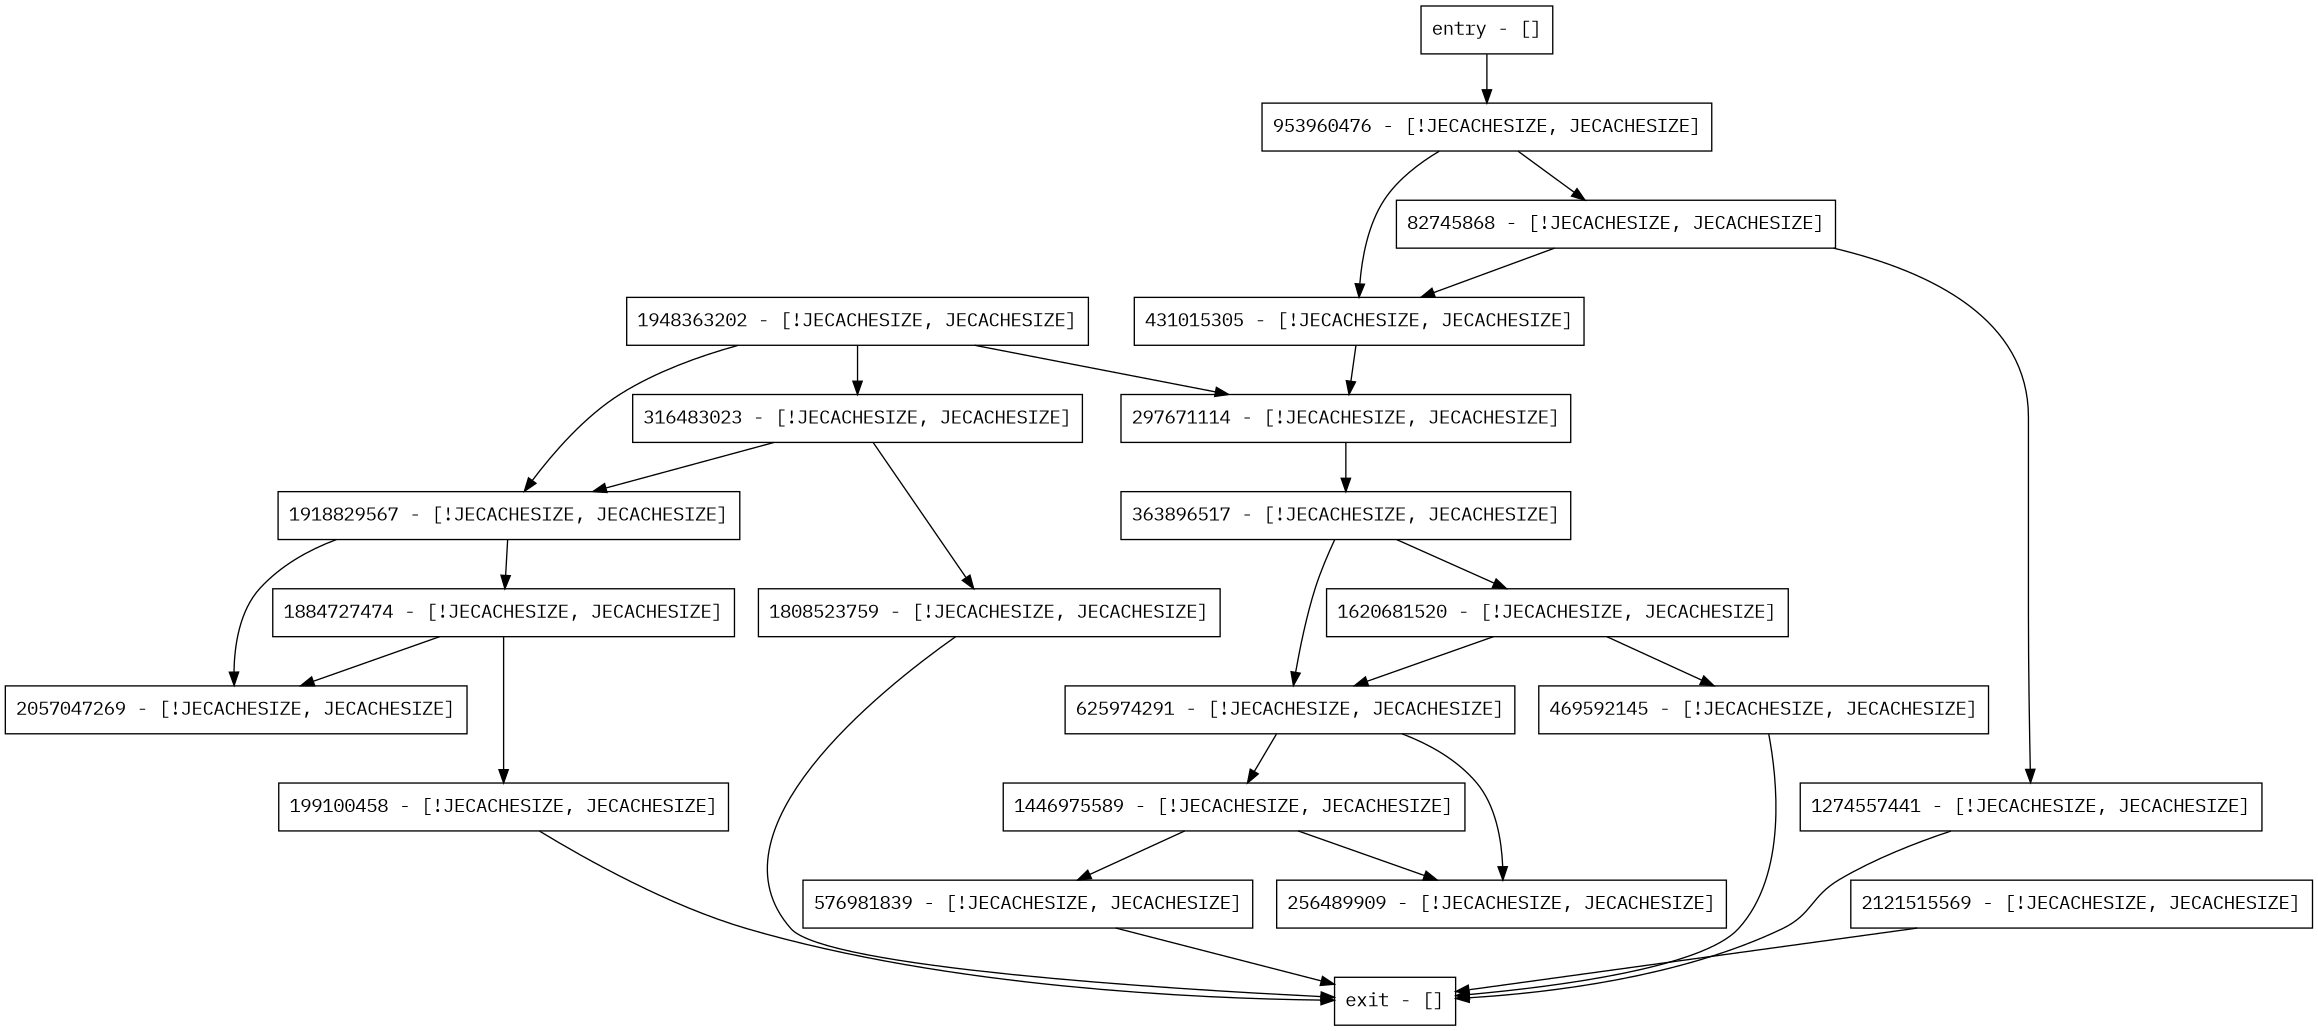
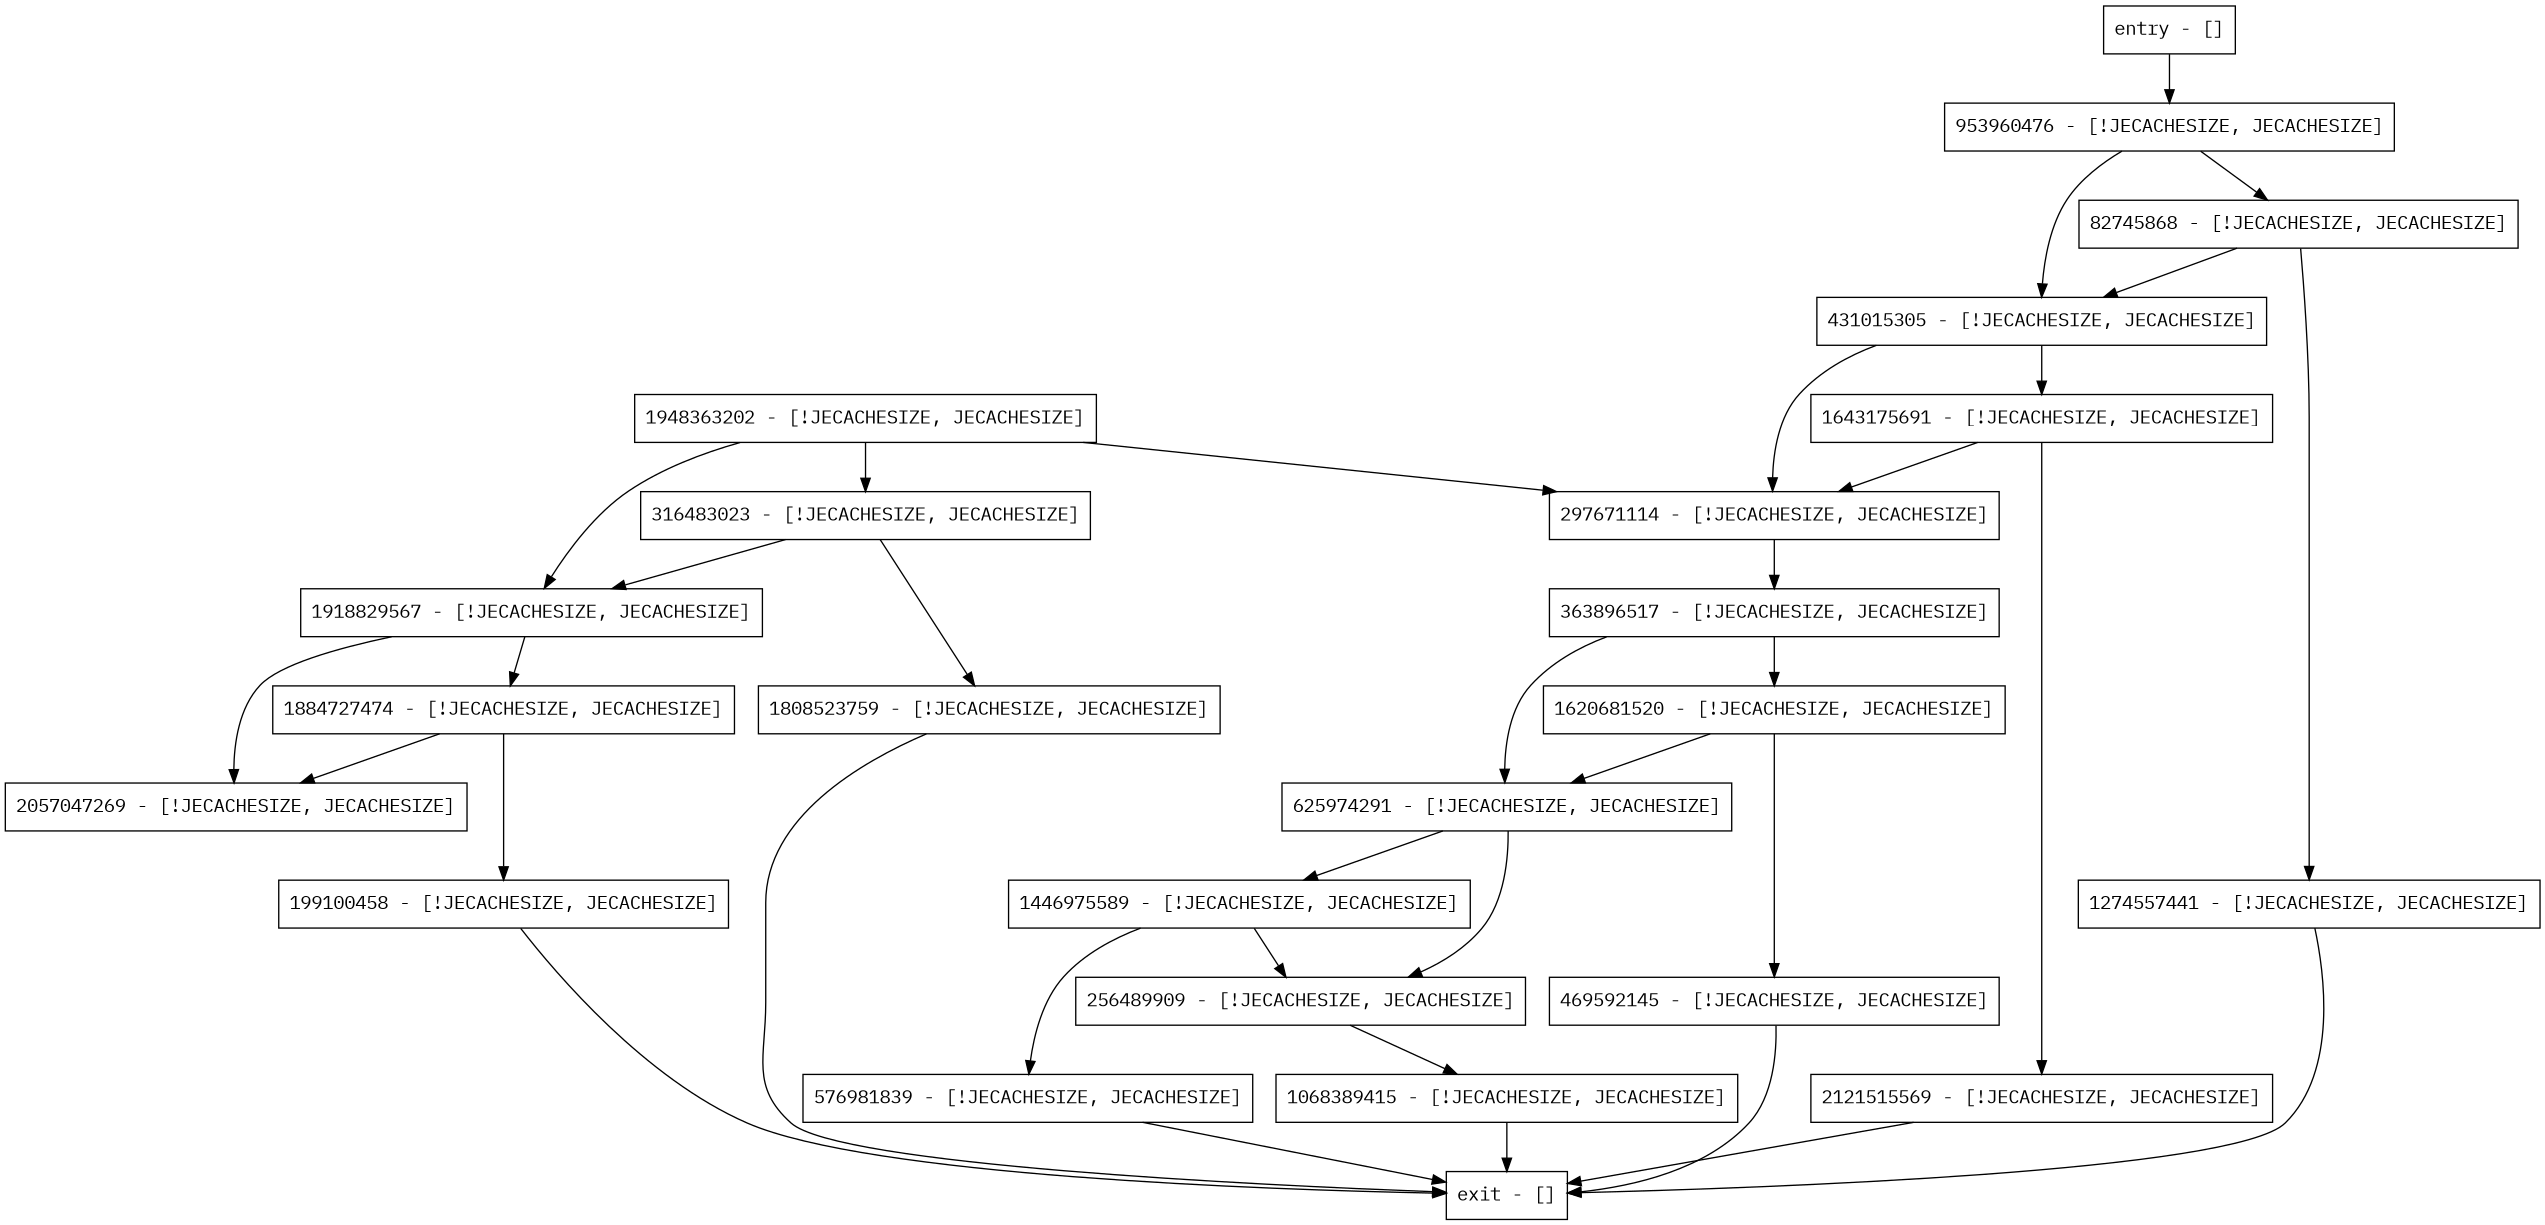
none -> (2042, 418)
none -> (1507, 1098)
